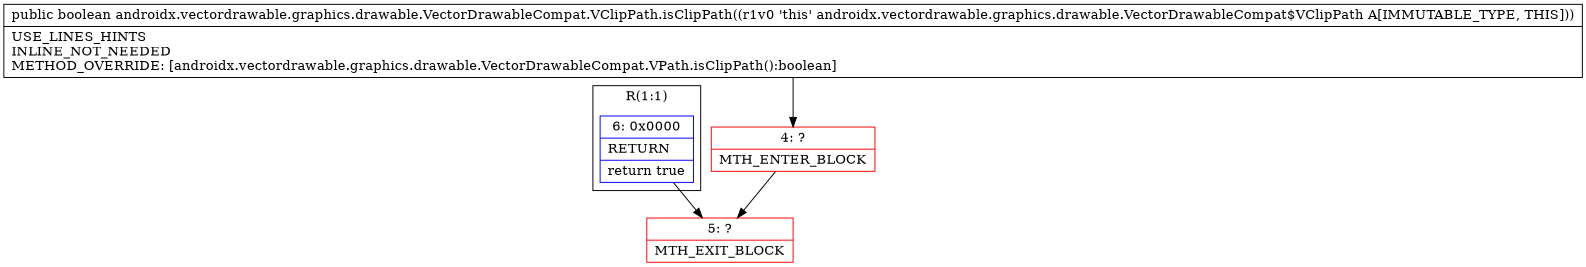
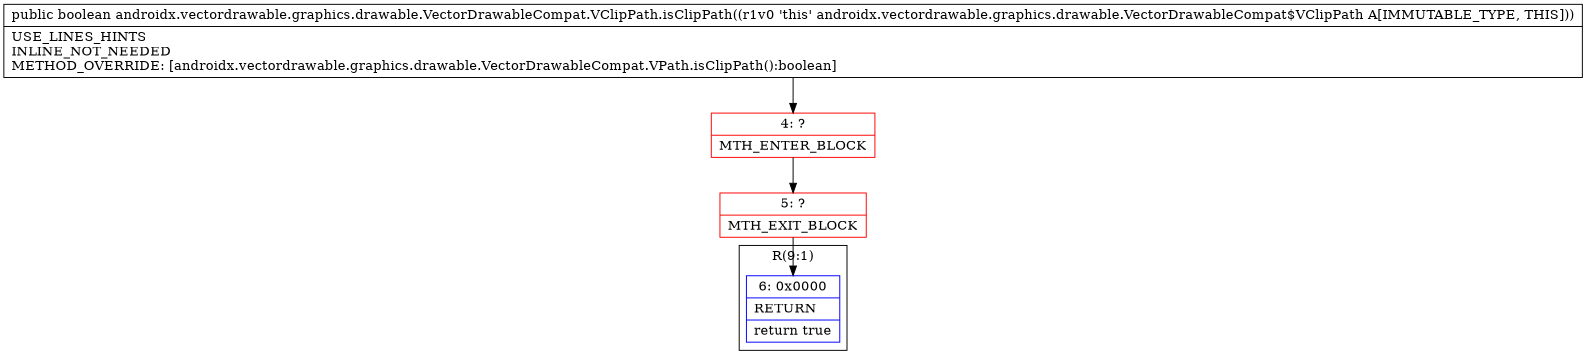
(647, 97) -> (793, 257)
(685, 196) -> (793, 252)
